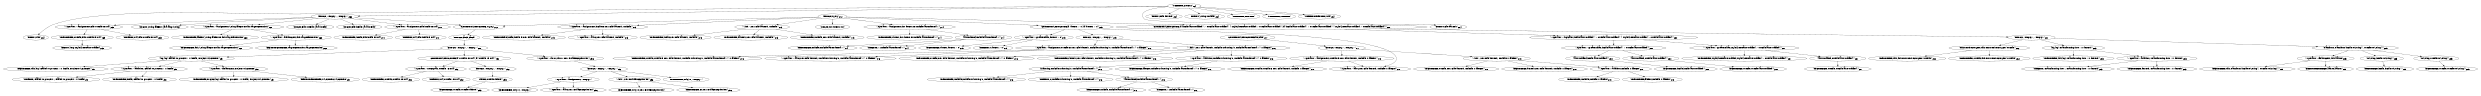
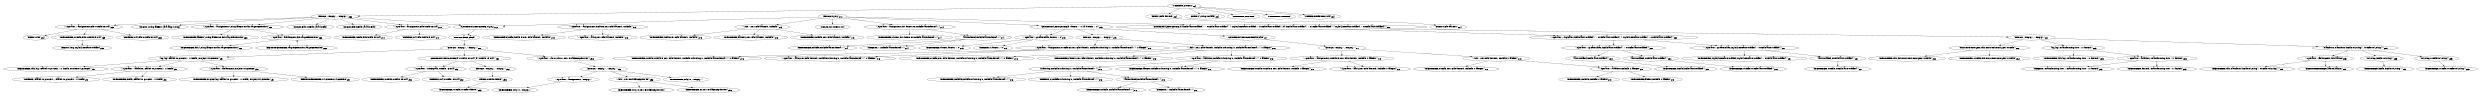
(601, 10) -> (62, 32)
(729, 21) -> none
(1273, 23) -> (1305, 22)
(1258, 34) -> (1162, 32)
(295, 42) -> (297, 43)
(1545, 69) -> none
(573, 90) -> none
